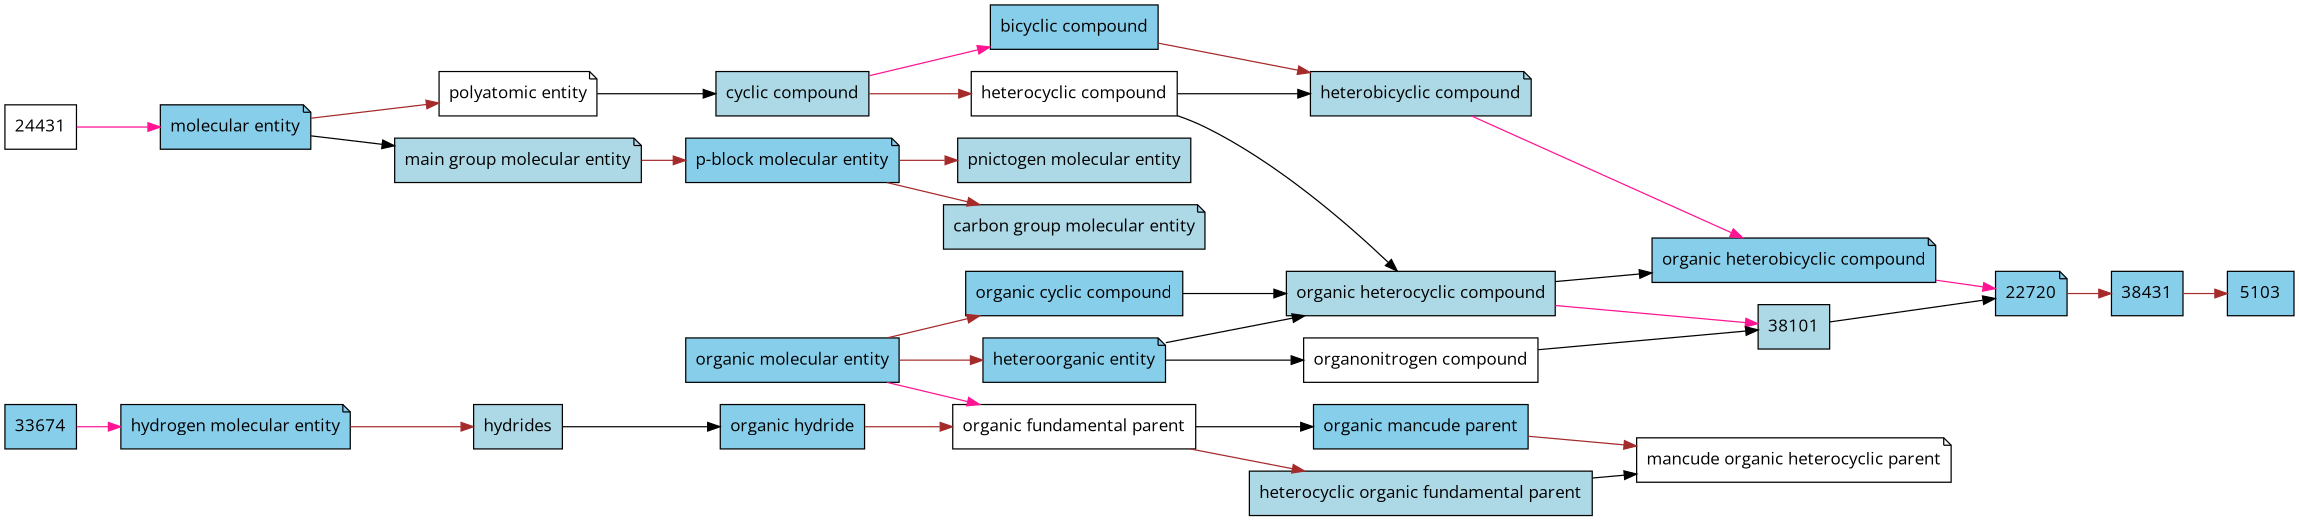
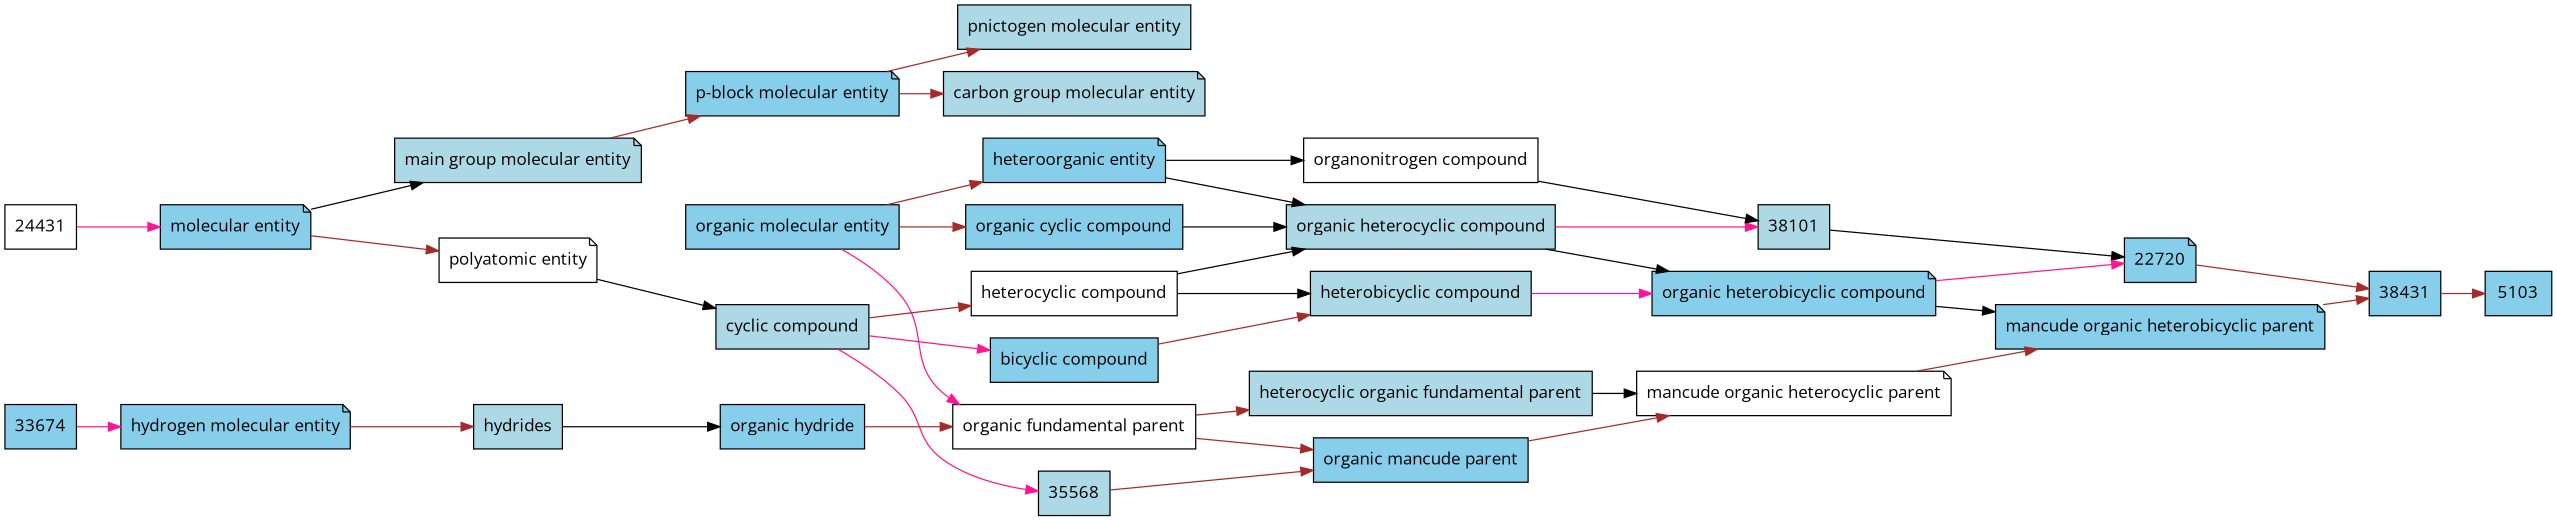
(1421, 94) -> (1421, 294)
none -> (2160, 327)
(1248, 427) -> (1248, 443)
none -> (1074, 493)
